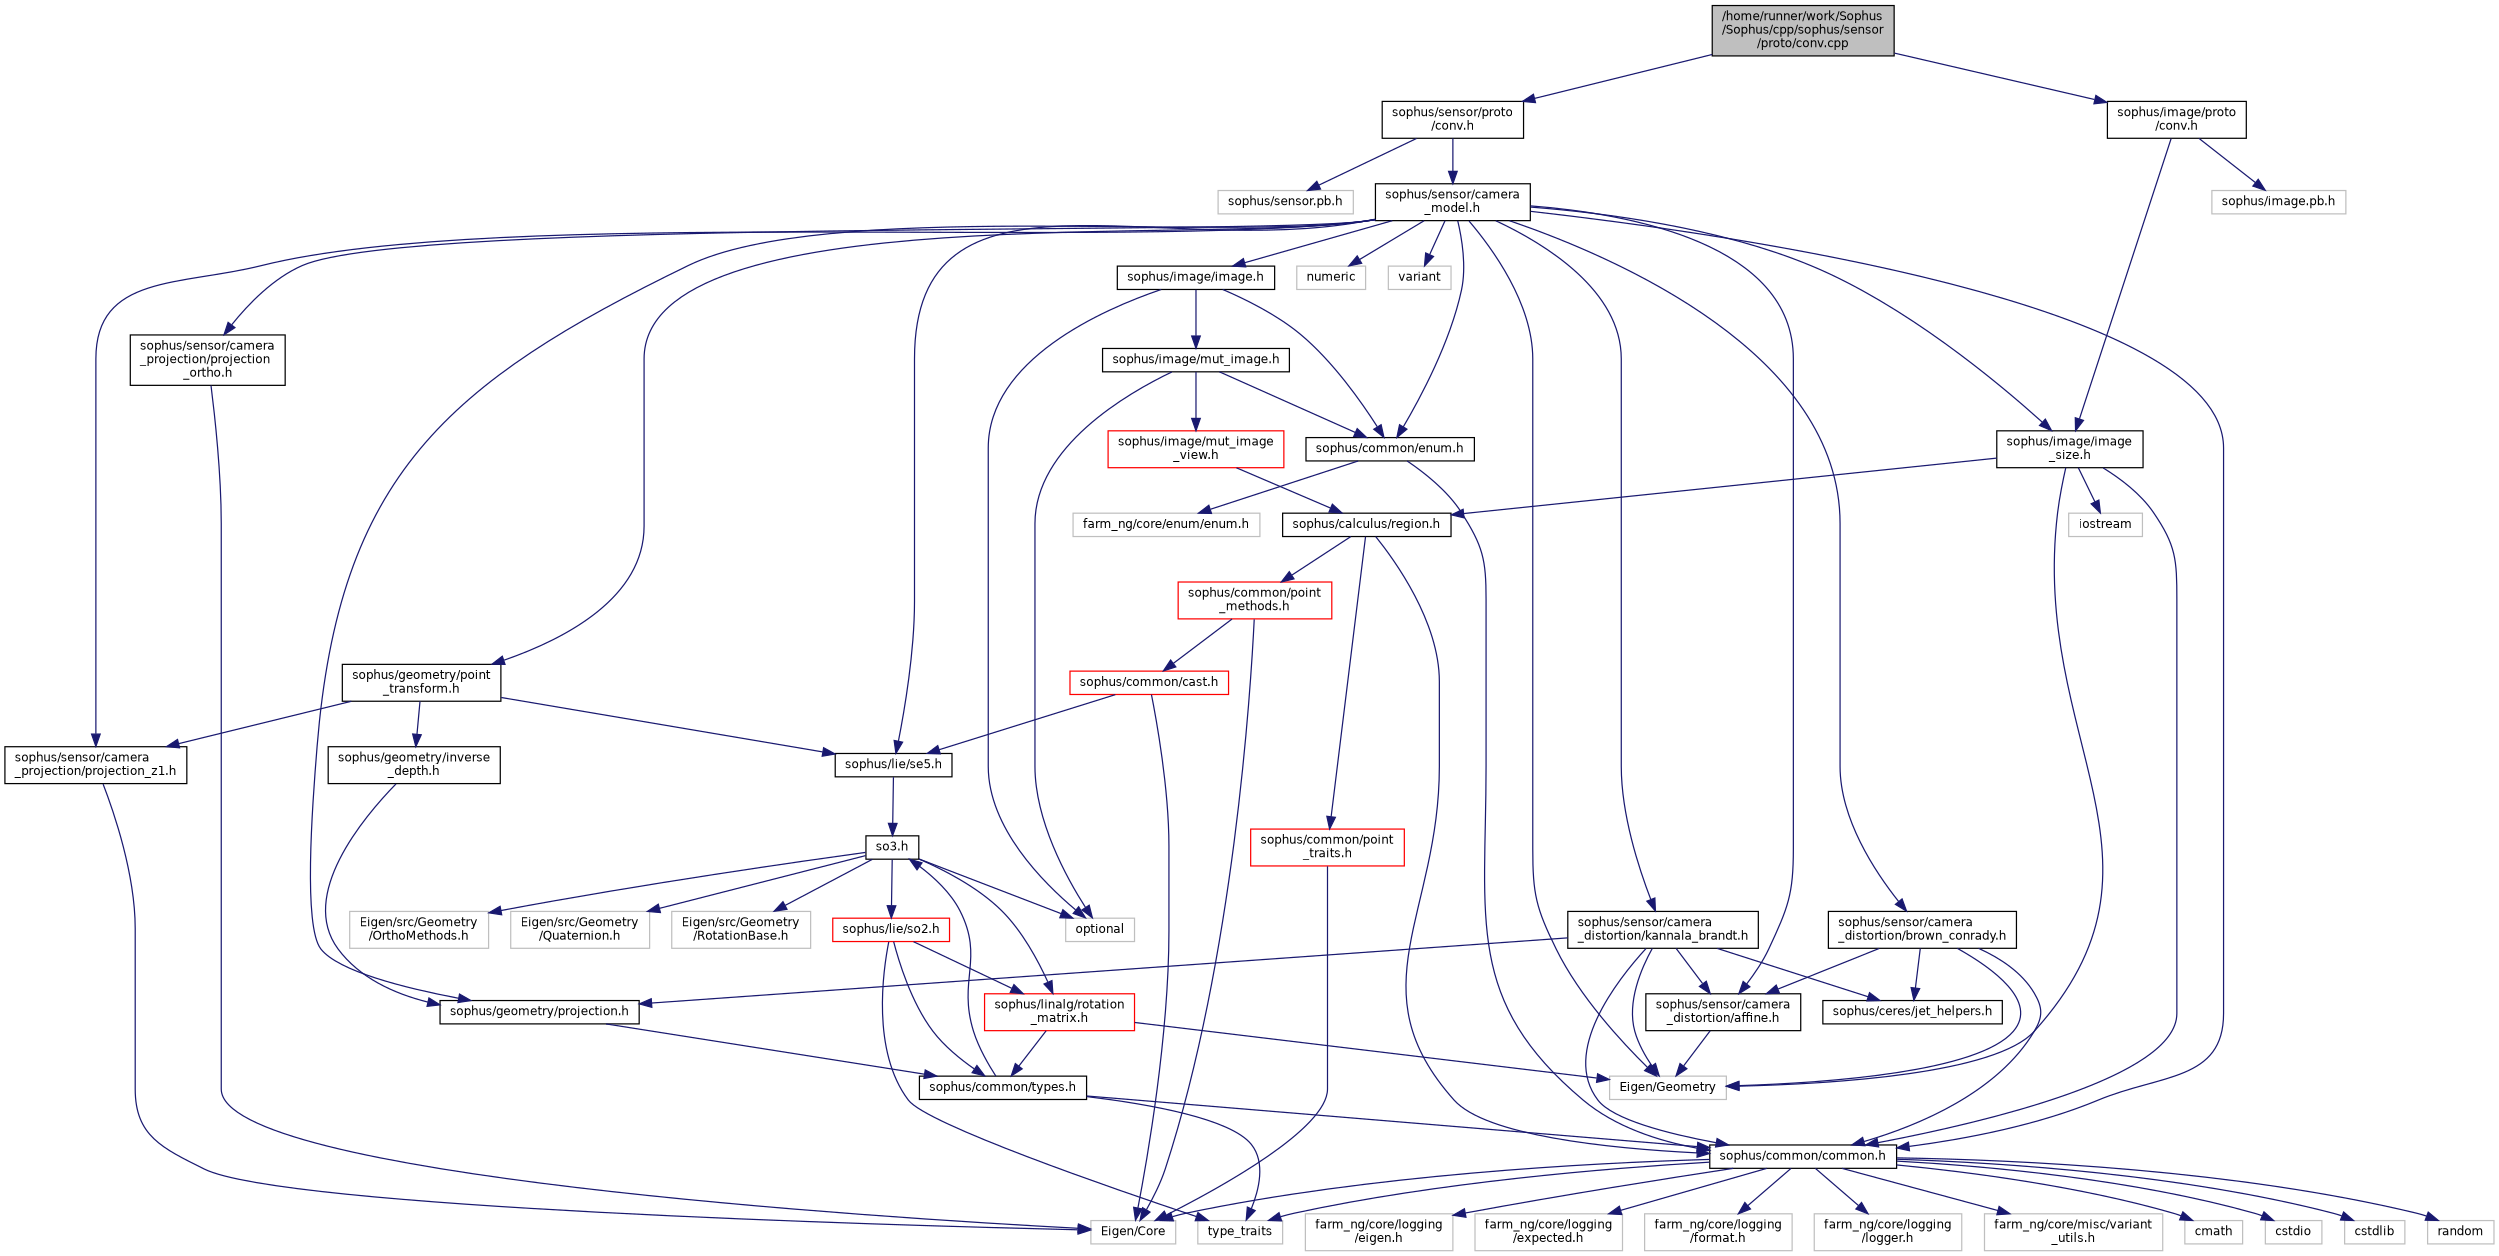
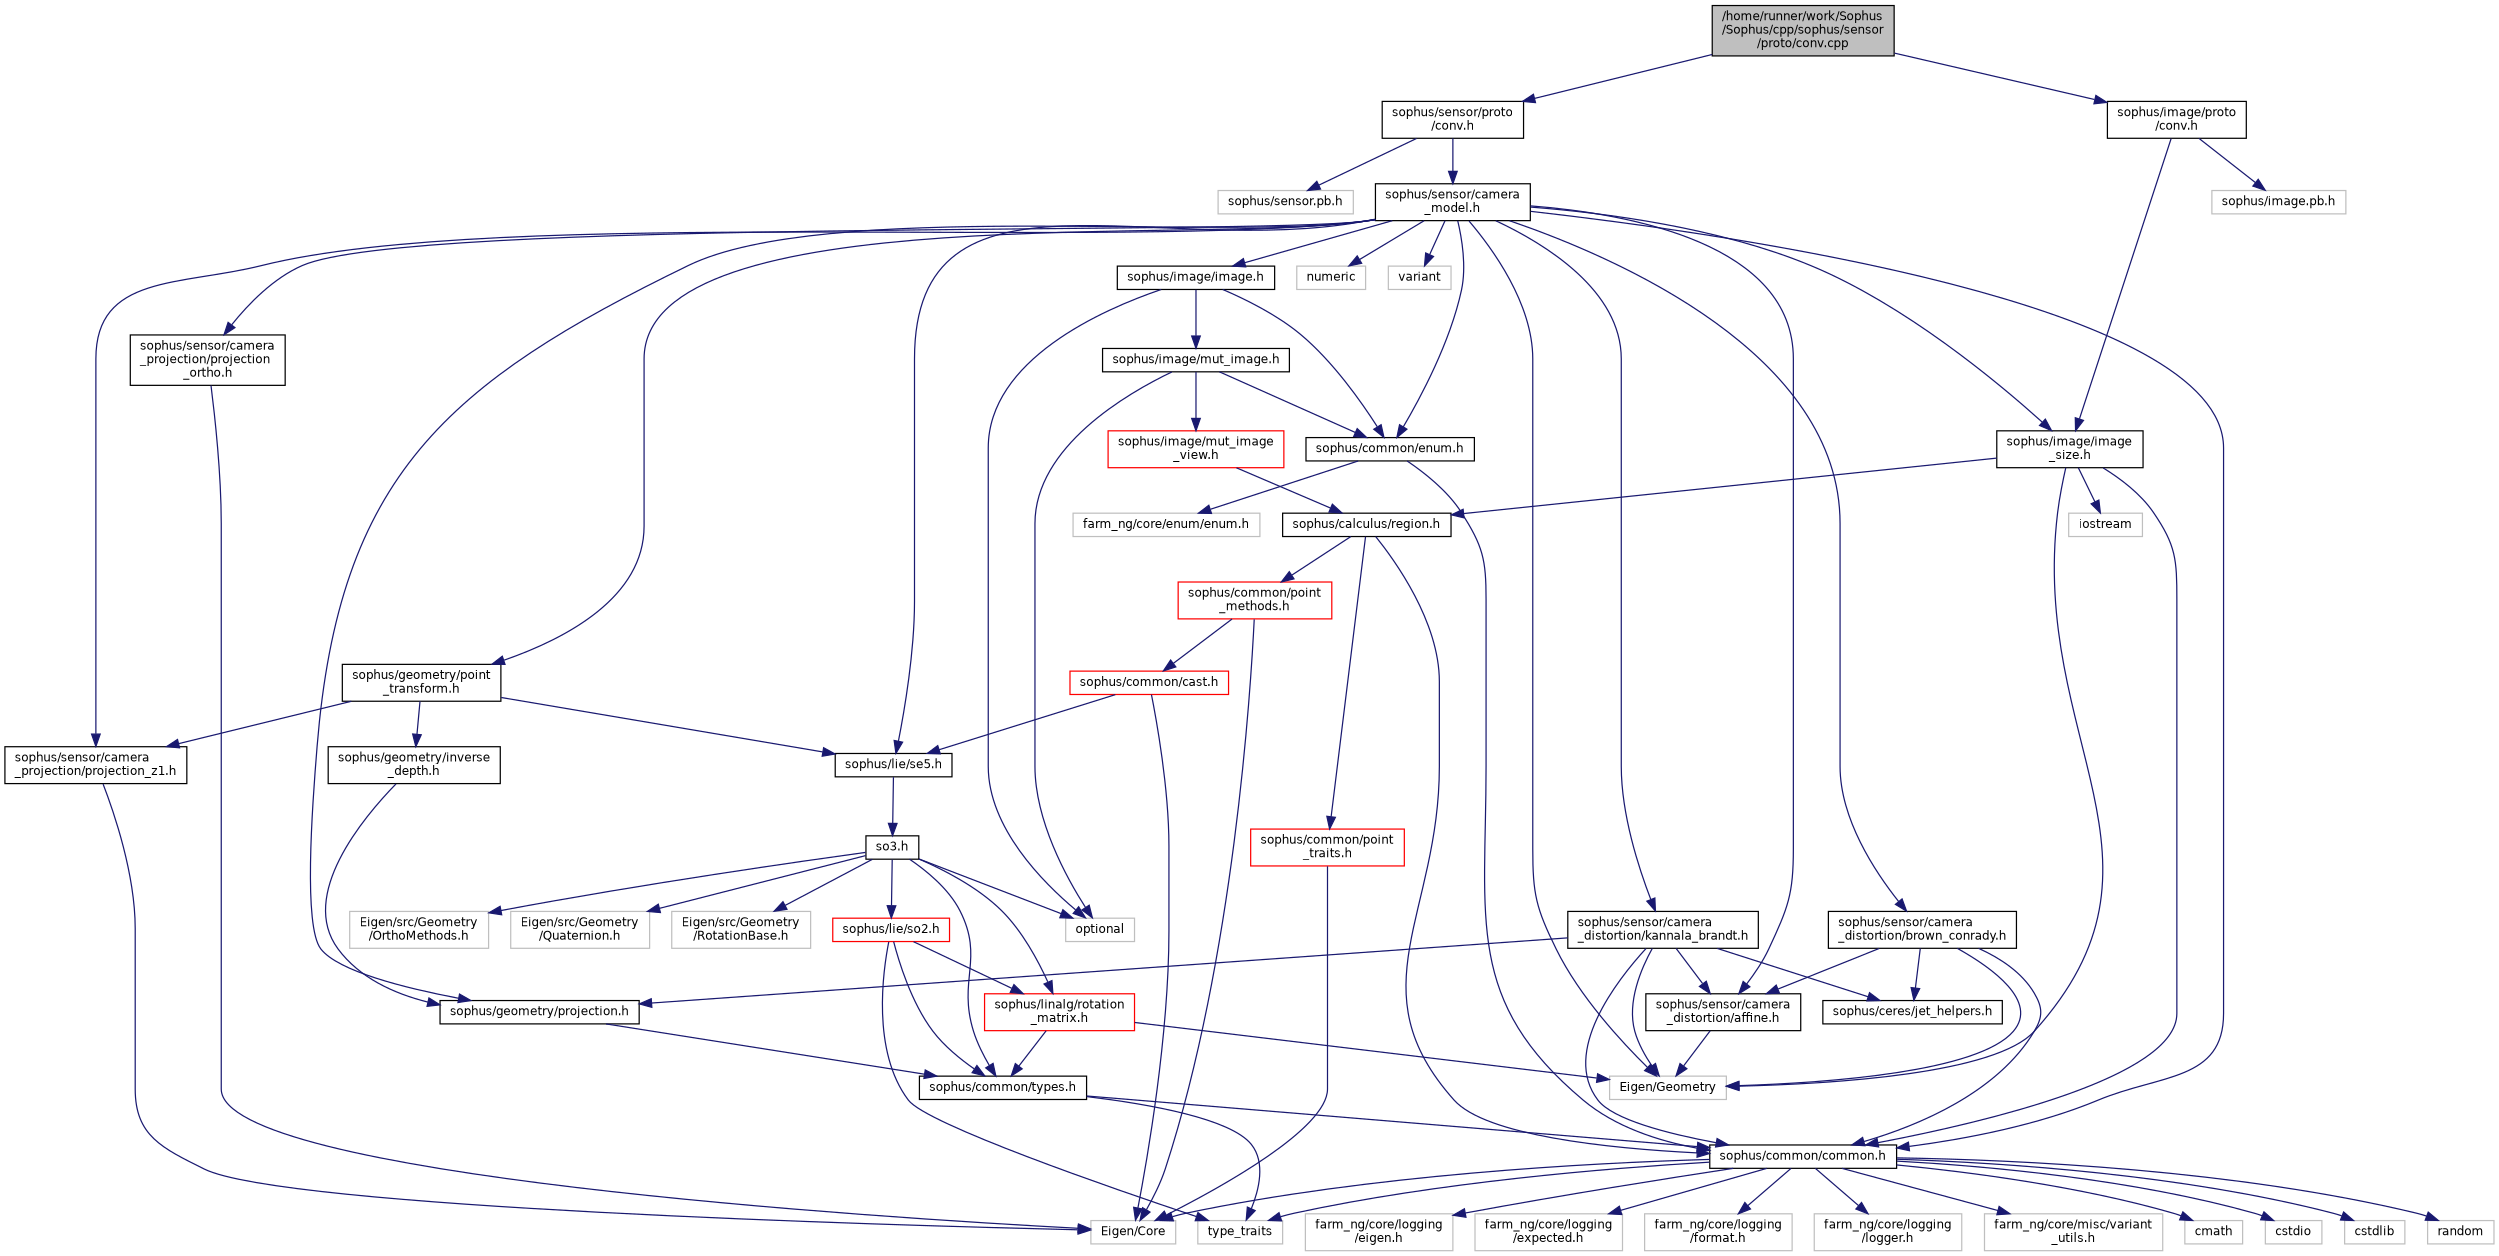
(971, 959) -> (971, 953)
